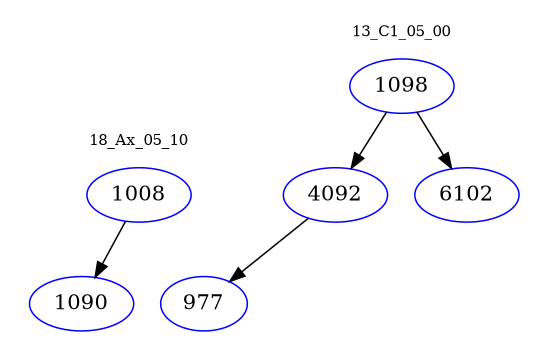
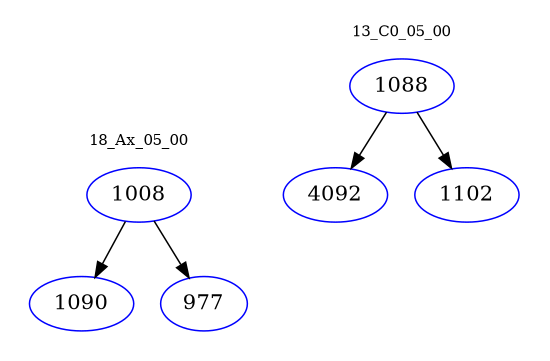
(402, 32) -> (402, 32)
(402, 86) -> (402, 86)
(139, 141) -> (139, 141)
(467, 195) -> (467, 195)
(275, 245) -> (167, 243)
